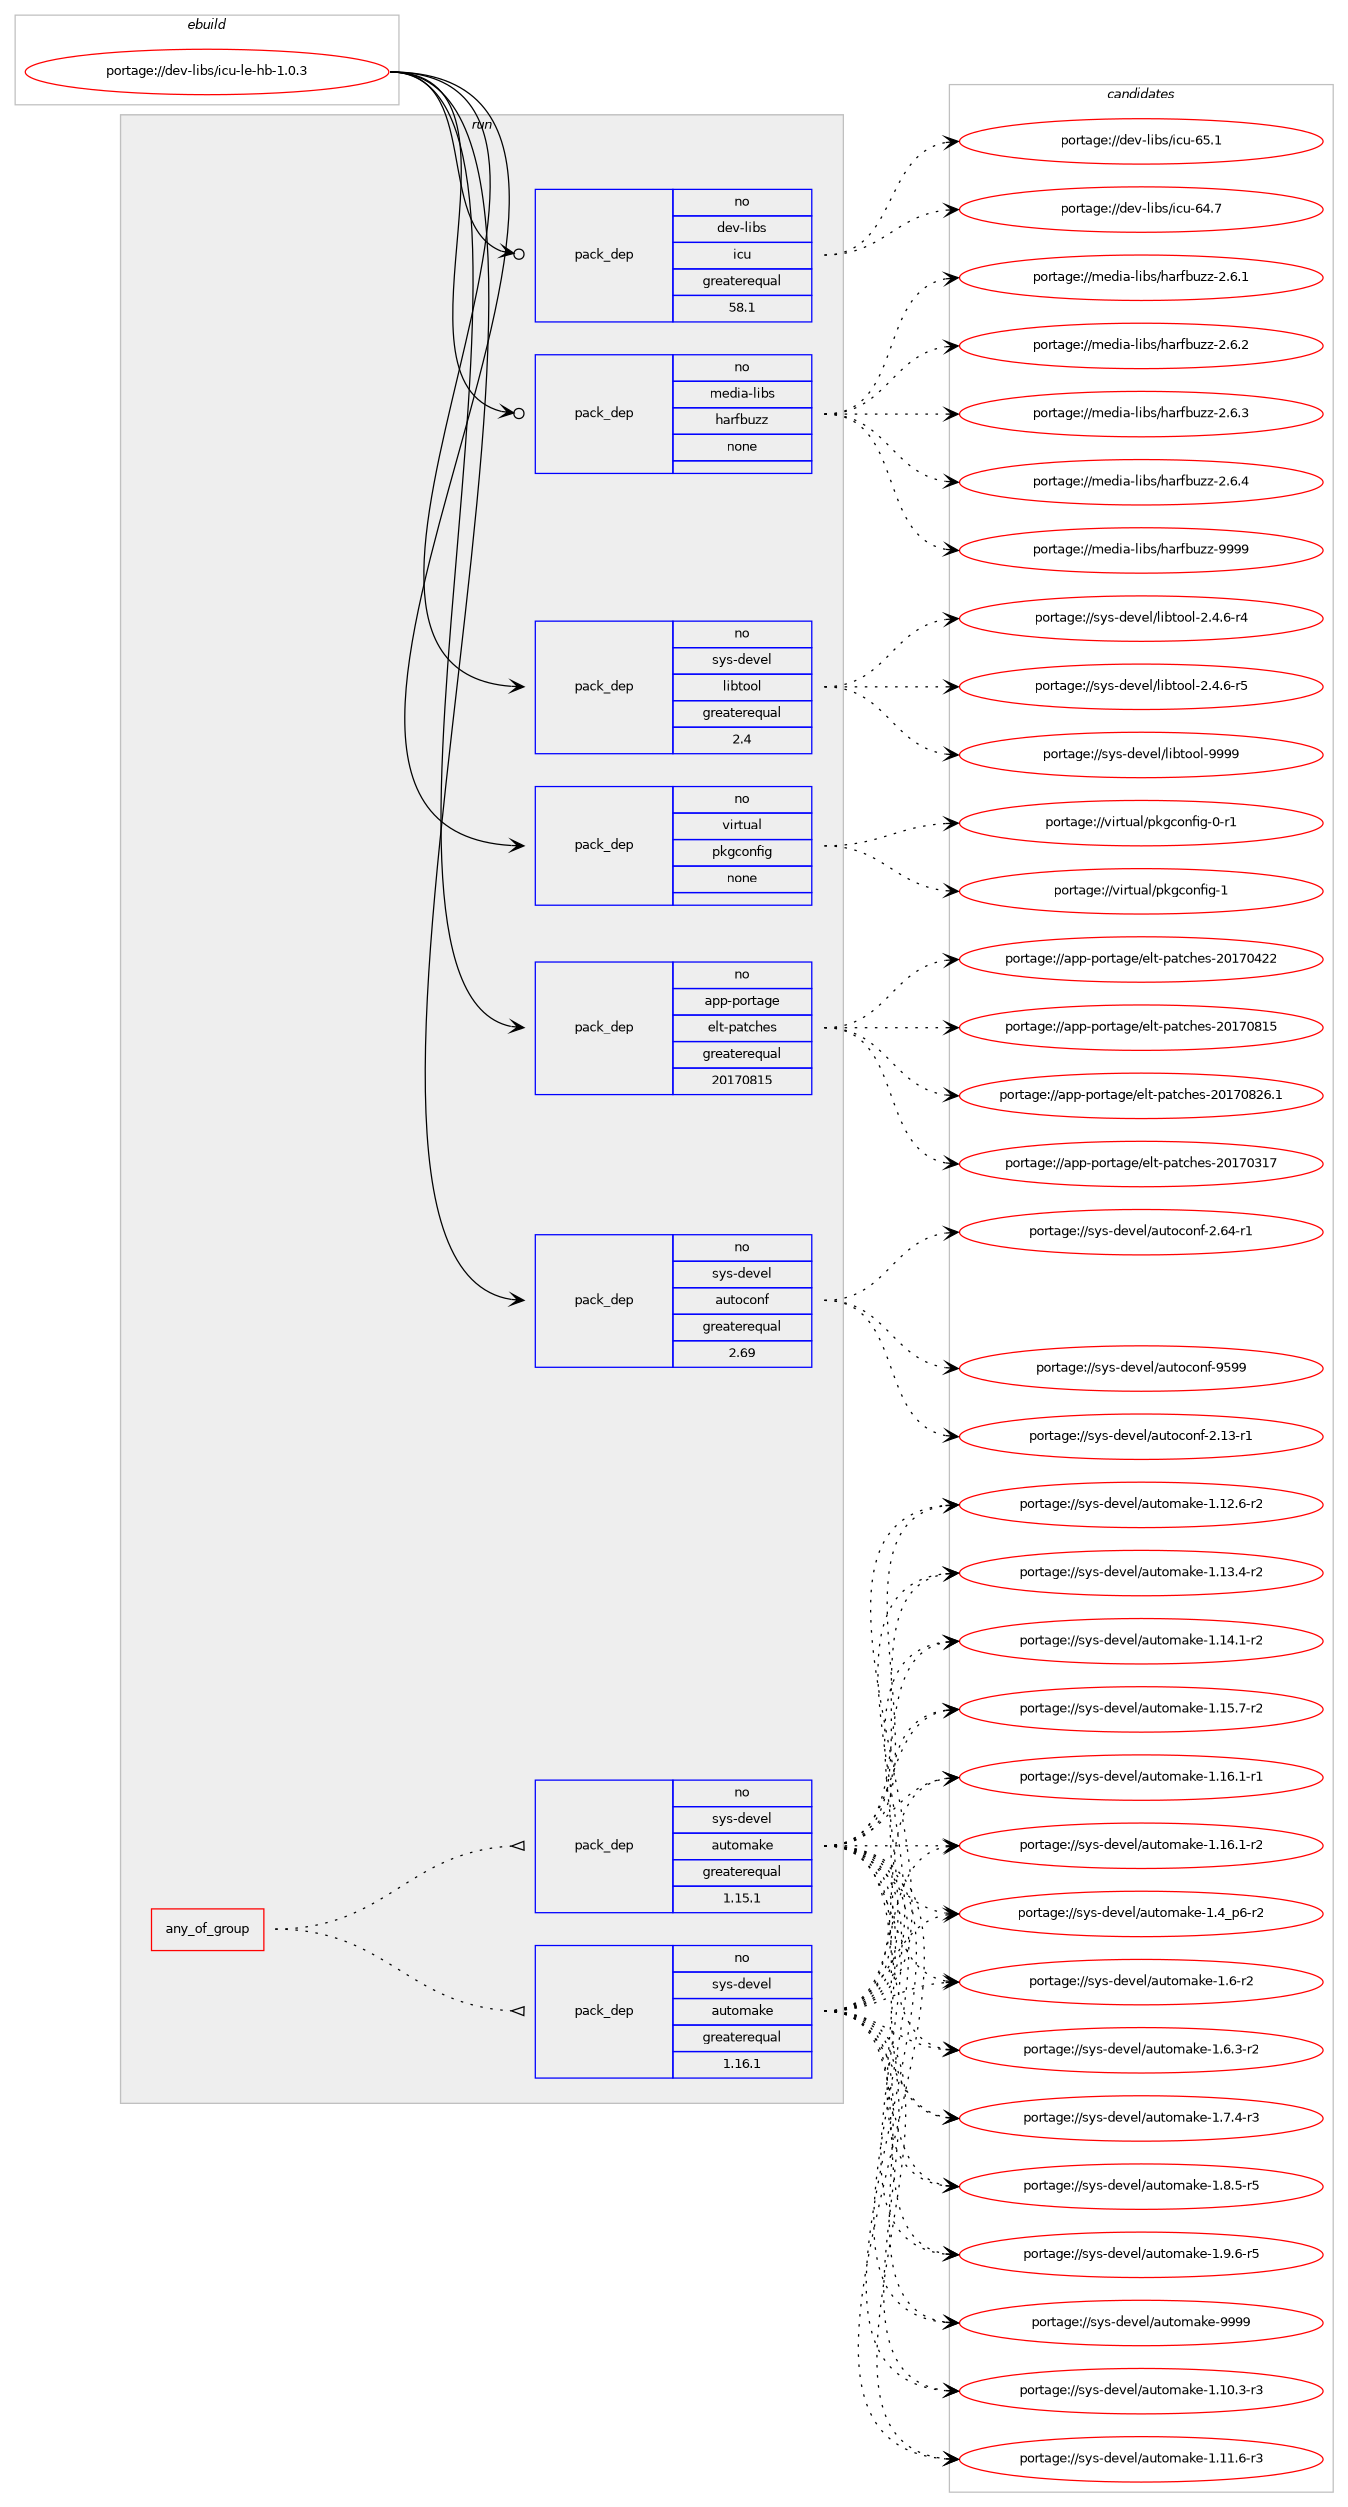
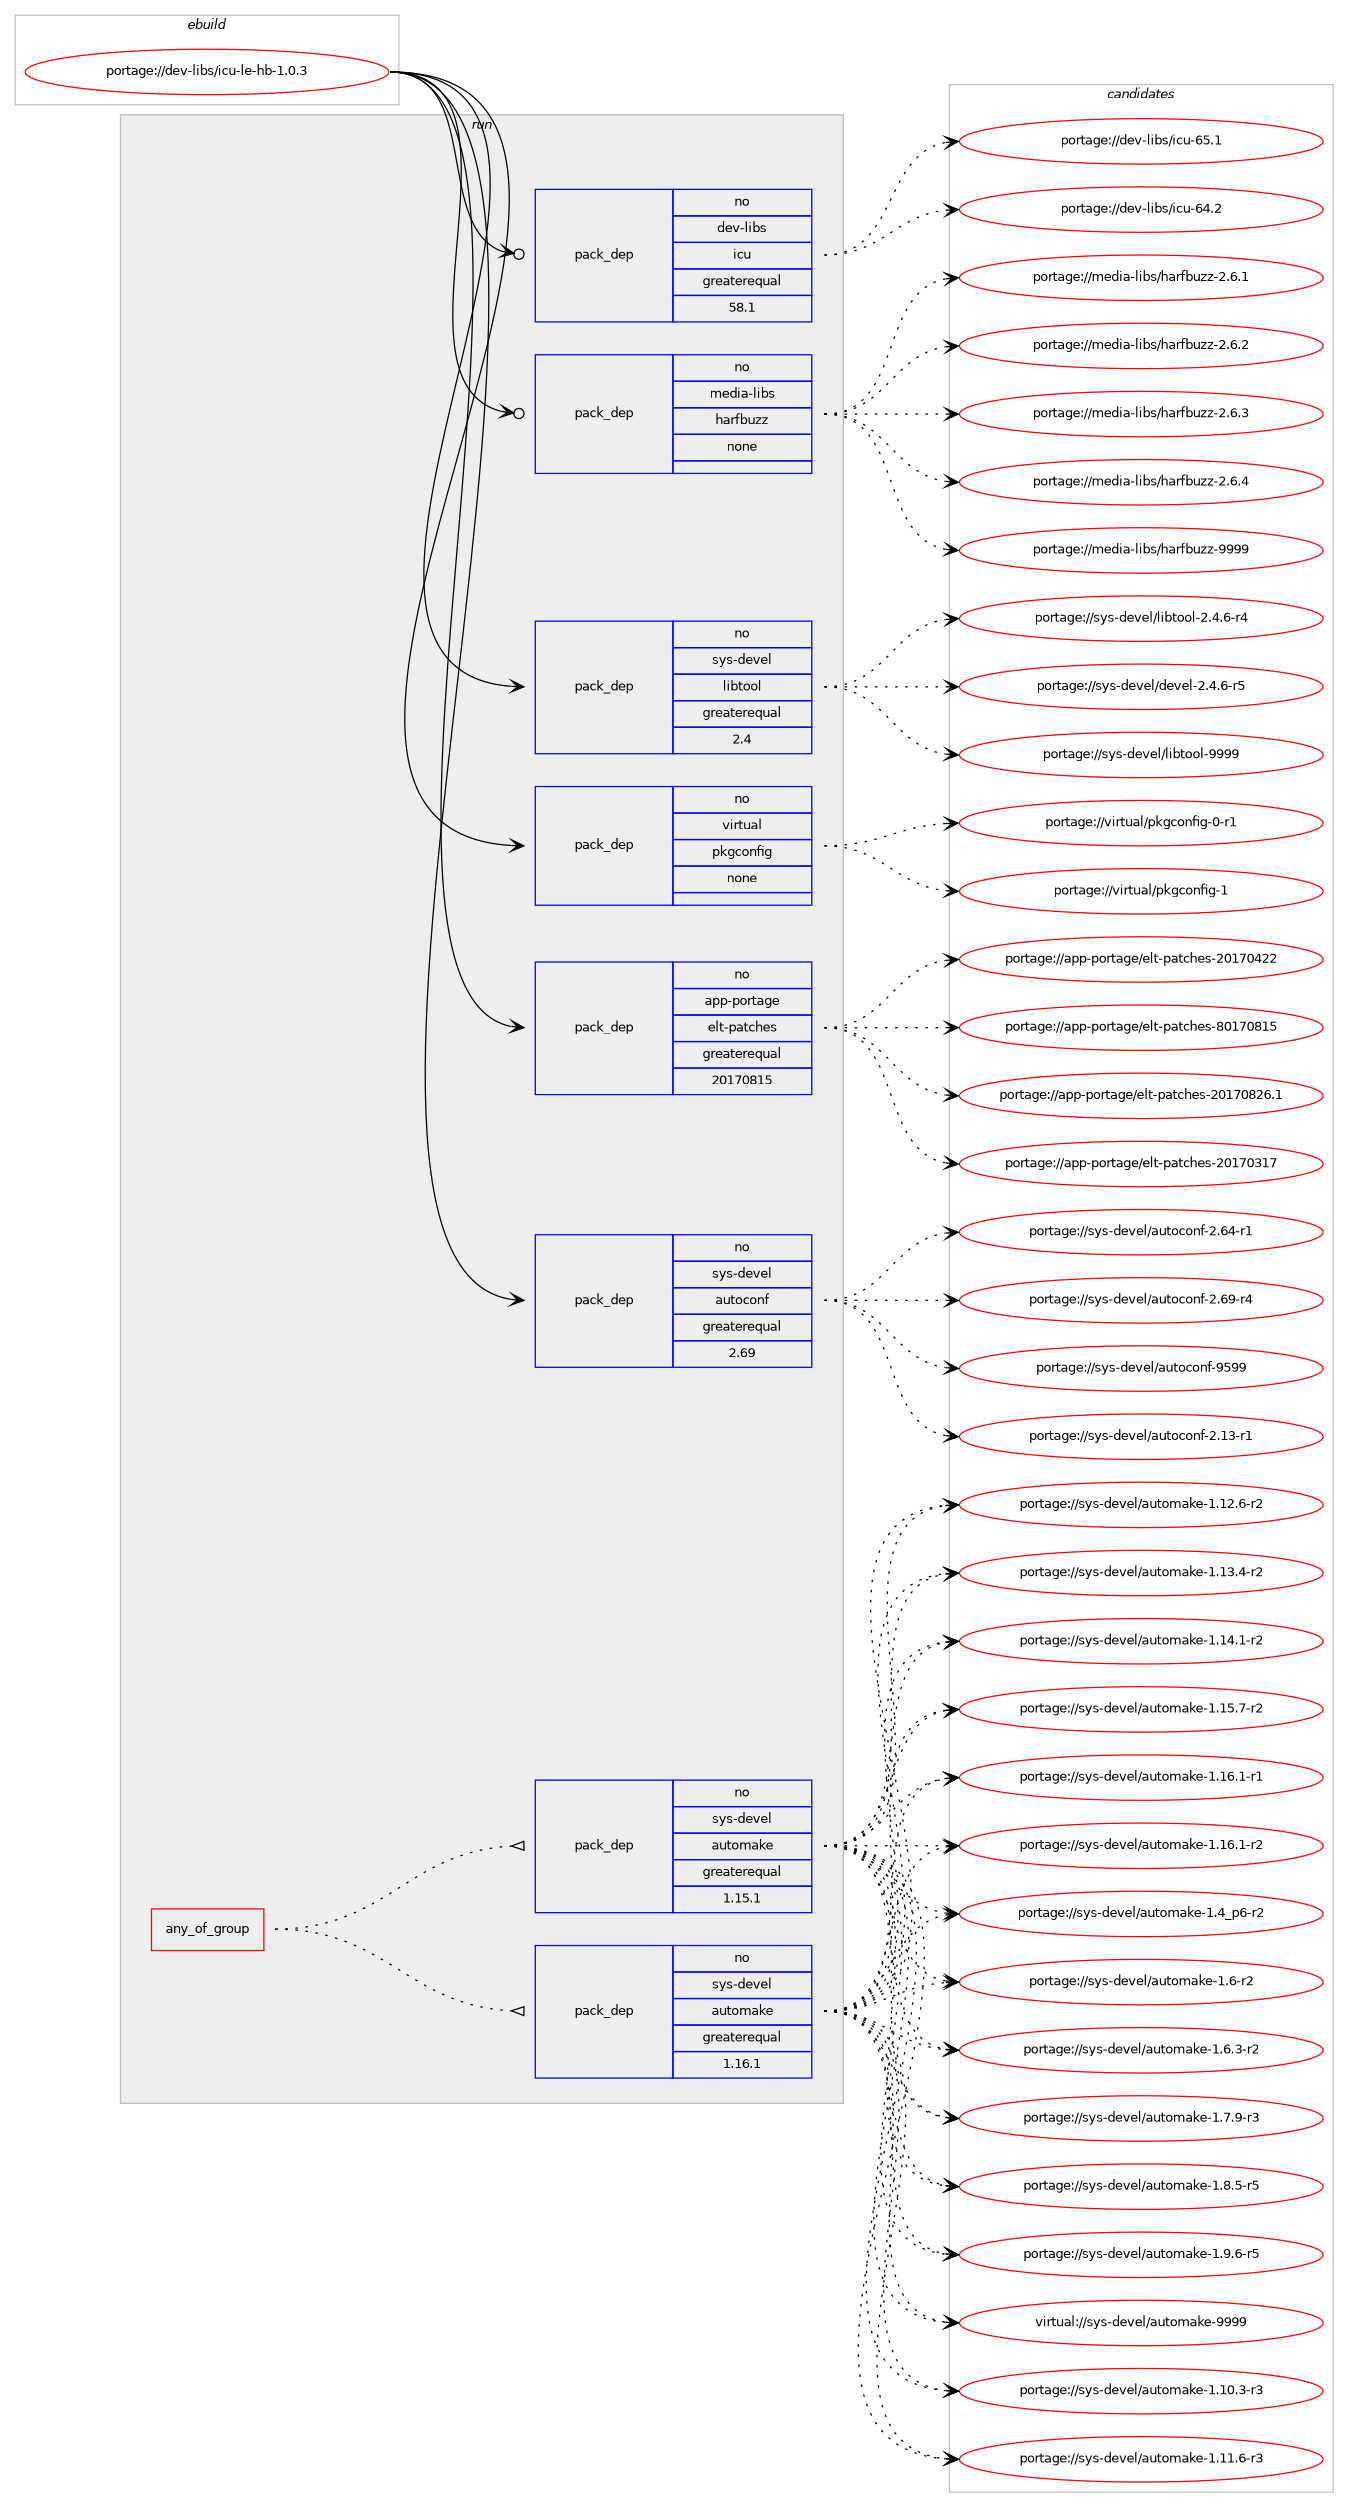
(1141, 210) -> (1141, 210)
(1141, 687) -> (1141, 687)
(1141, 1028) -> (1141, 1028)
none -> (1141, 1300)
(1141, 2118) -> (1141, 2118)
(1141, 2323) -> (1141, 2323)
